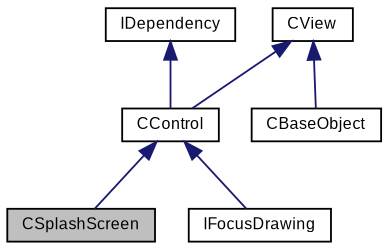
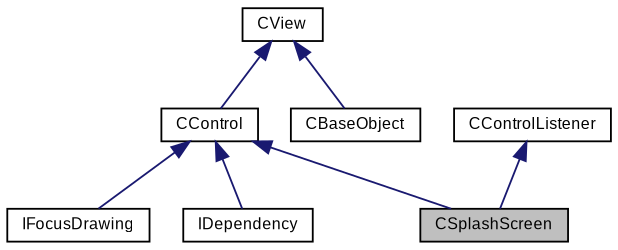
(171, 84) -> (232, 184)
none -> (532, 125)
